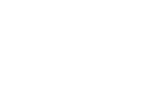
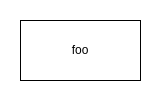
none -> (81, 51)
